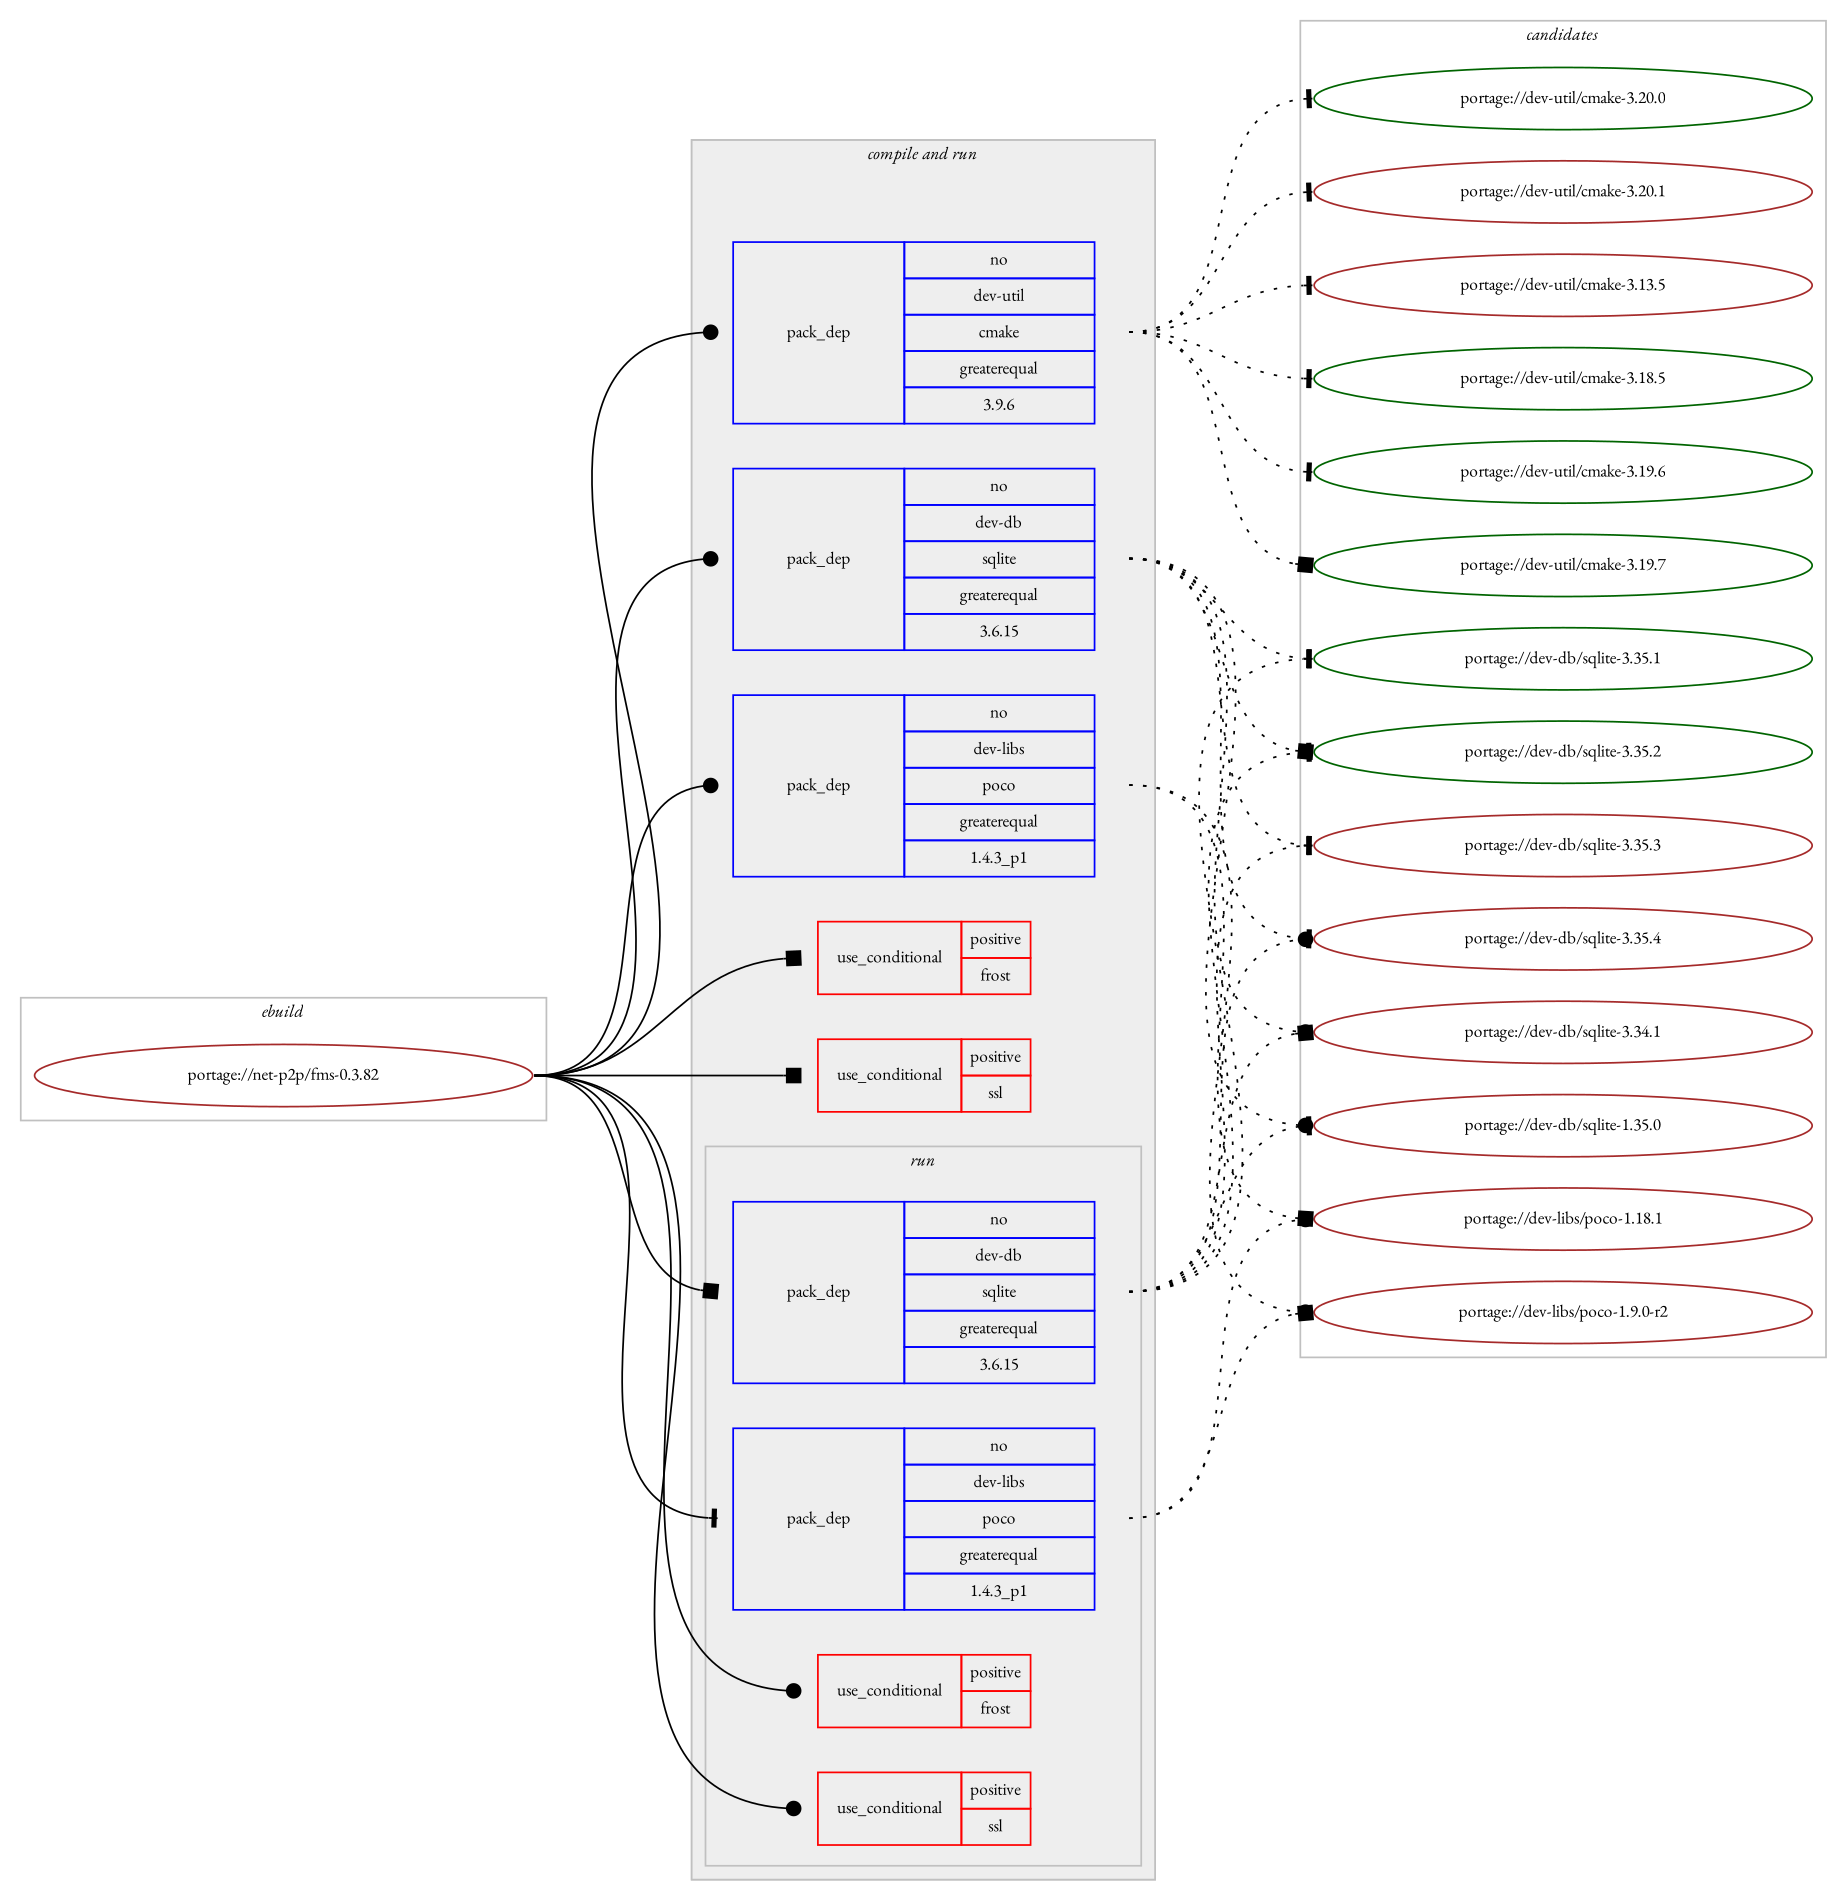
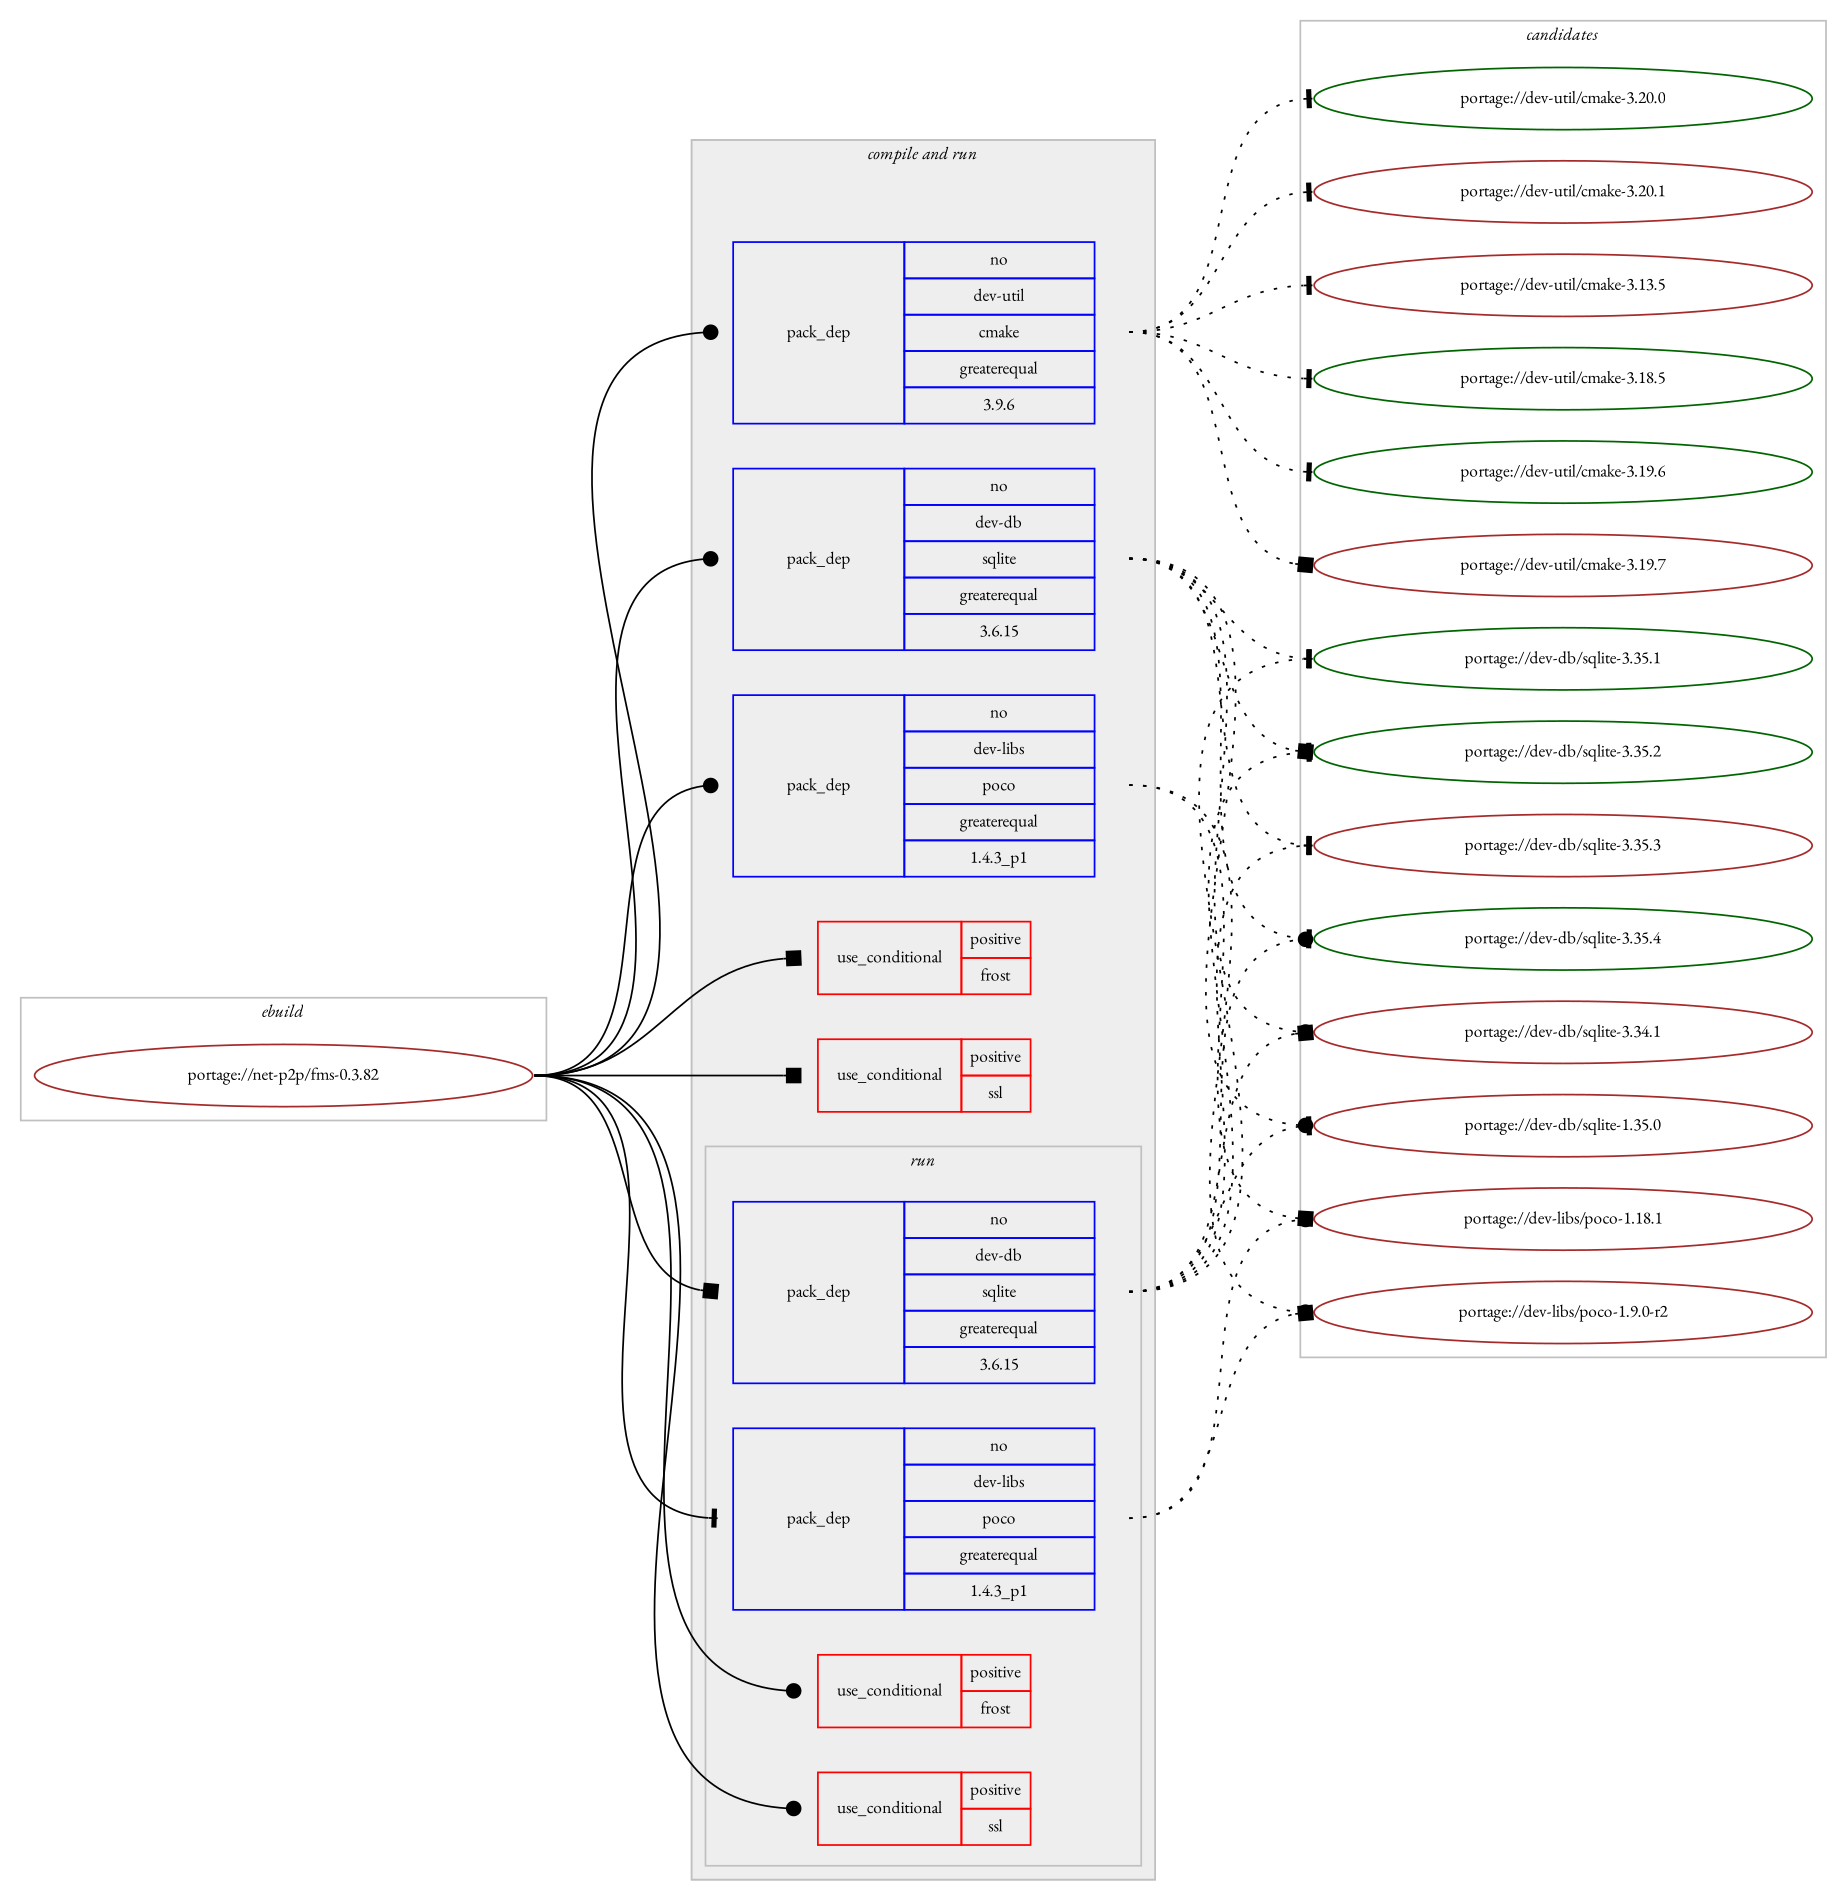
(1563, 565) -> (1563, 565)
(1563, 939) -> (1563, 939)
